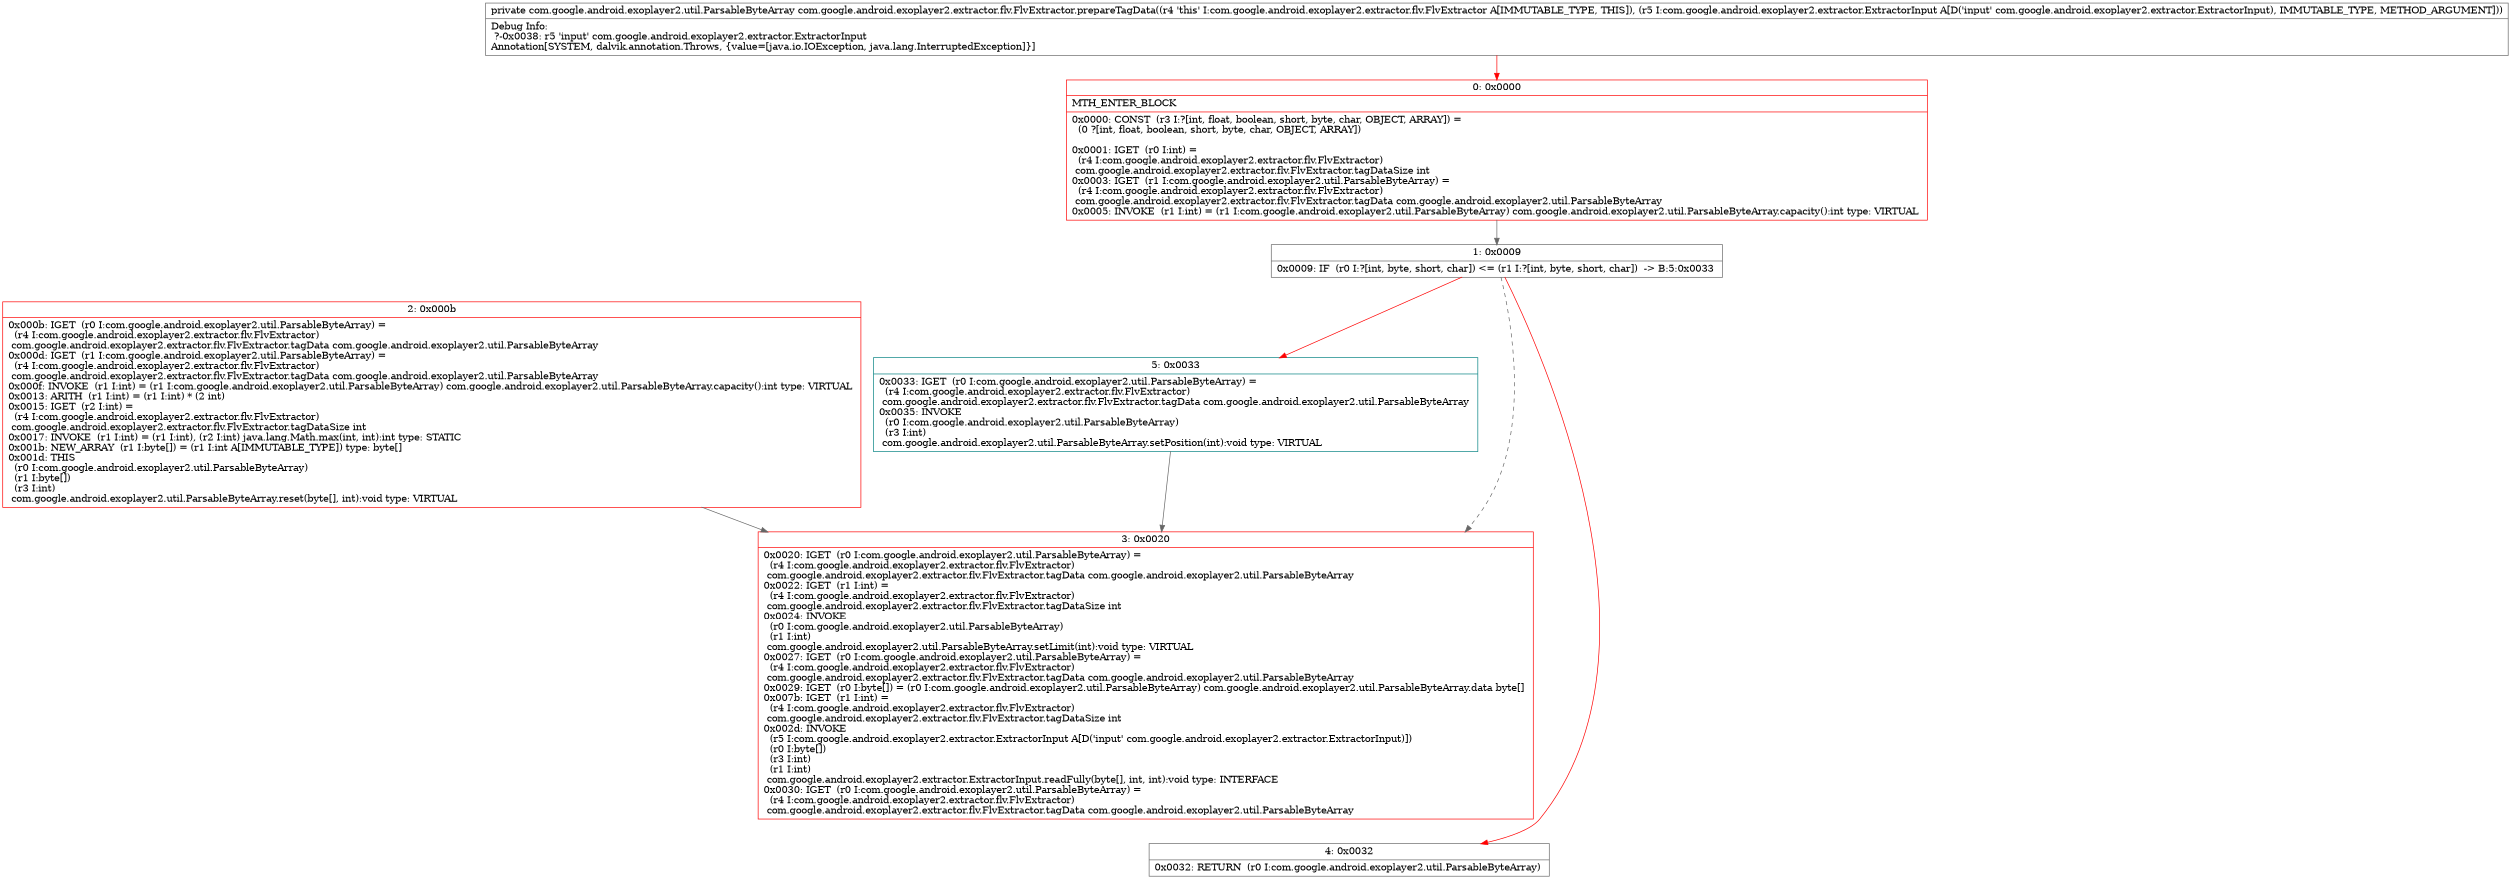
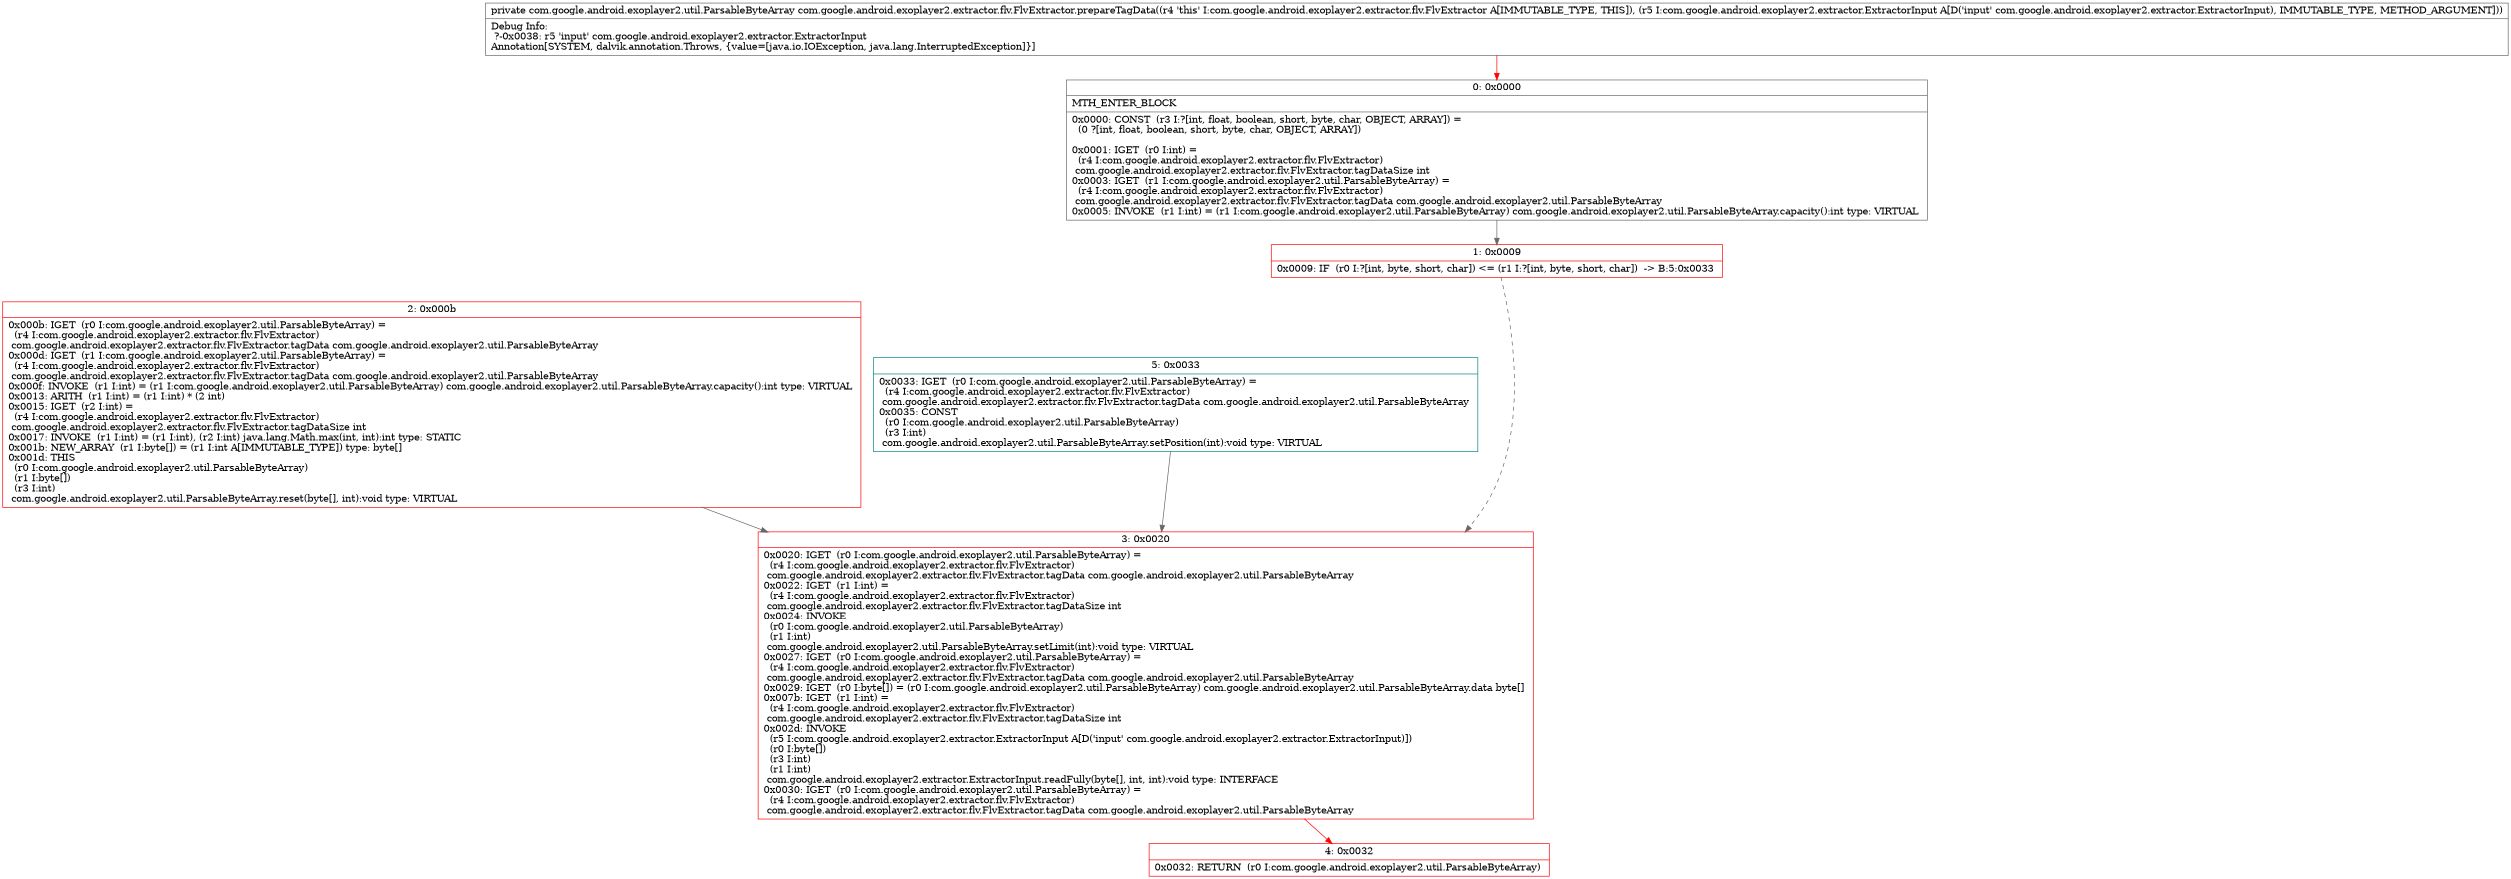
(1497, 150) -> (1497, 150)
(1497, 261) -> (1497, 261)
(1374, 316) -> none
(924, 412) -> (921, 412)
(1596, 576) -> (1316, 829)
(1349, 860) -> (1349, 860)
